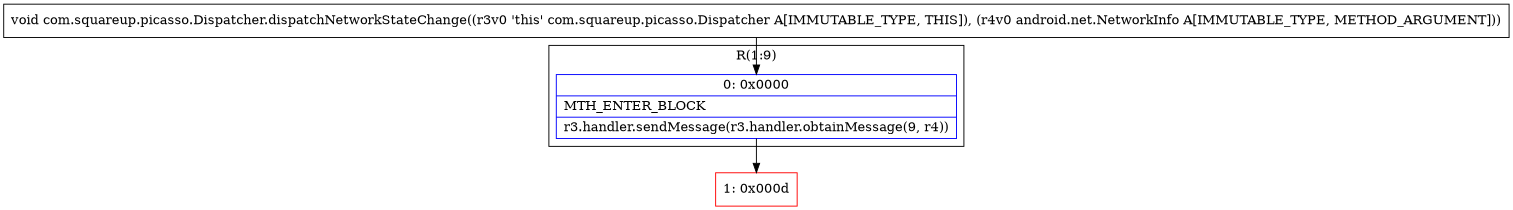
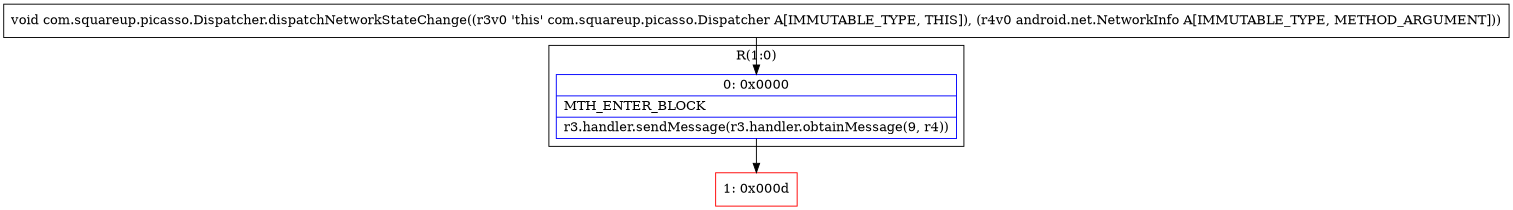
(756, 56) -> (756, 56)
